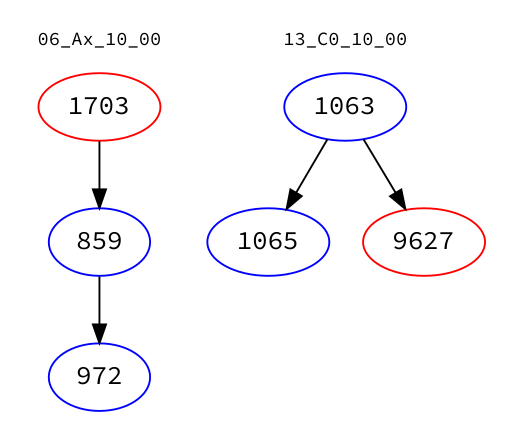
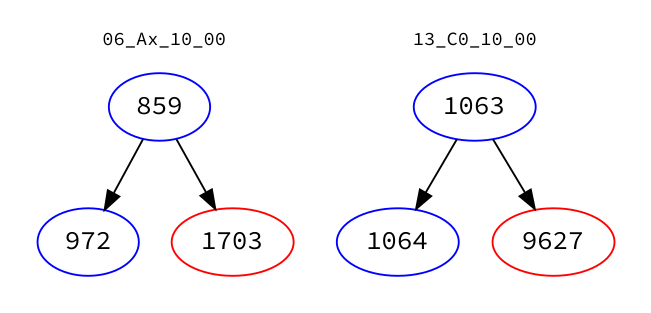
(99, 165) -> (191, 166)
(268, 242) -> (398, 242)
